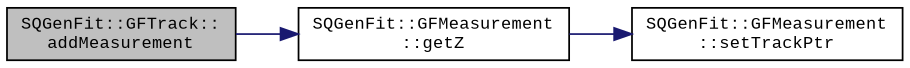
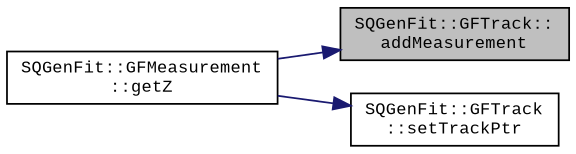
(258, 34) -> (300, 56)
(767, 34) -> (455, 120)
